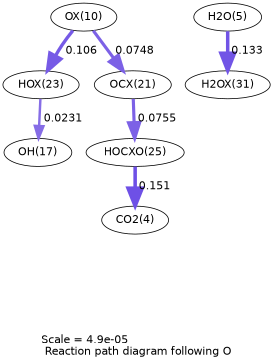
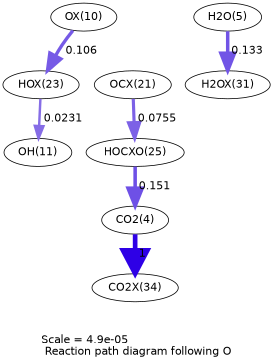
(103, 44) -> none
(38, 152) -> (38, 152)
none -> (135, 288)
